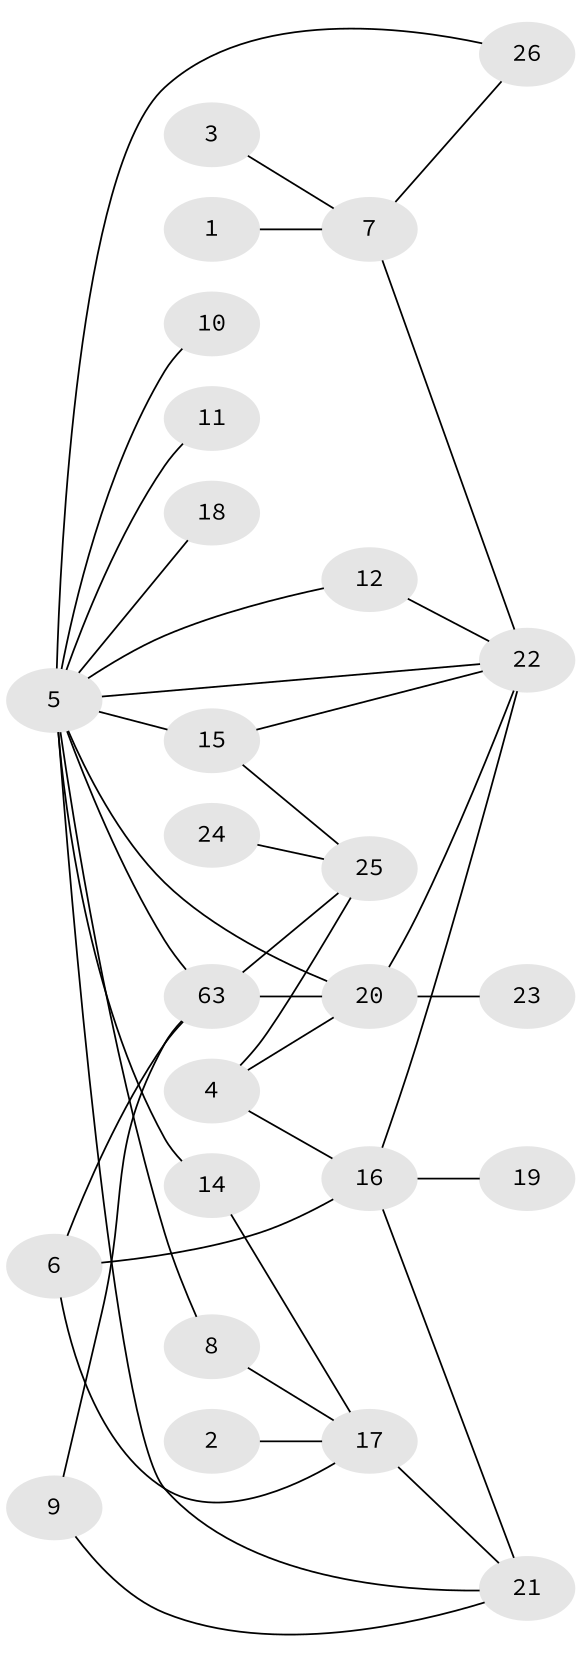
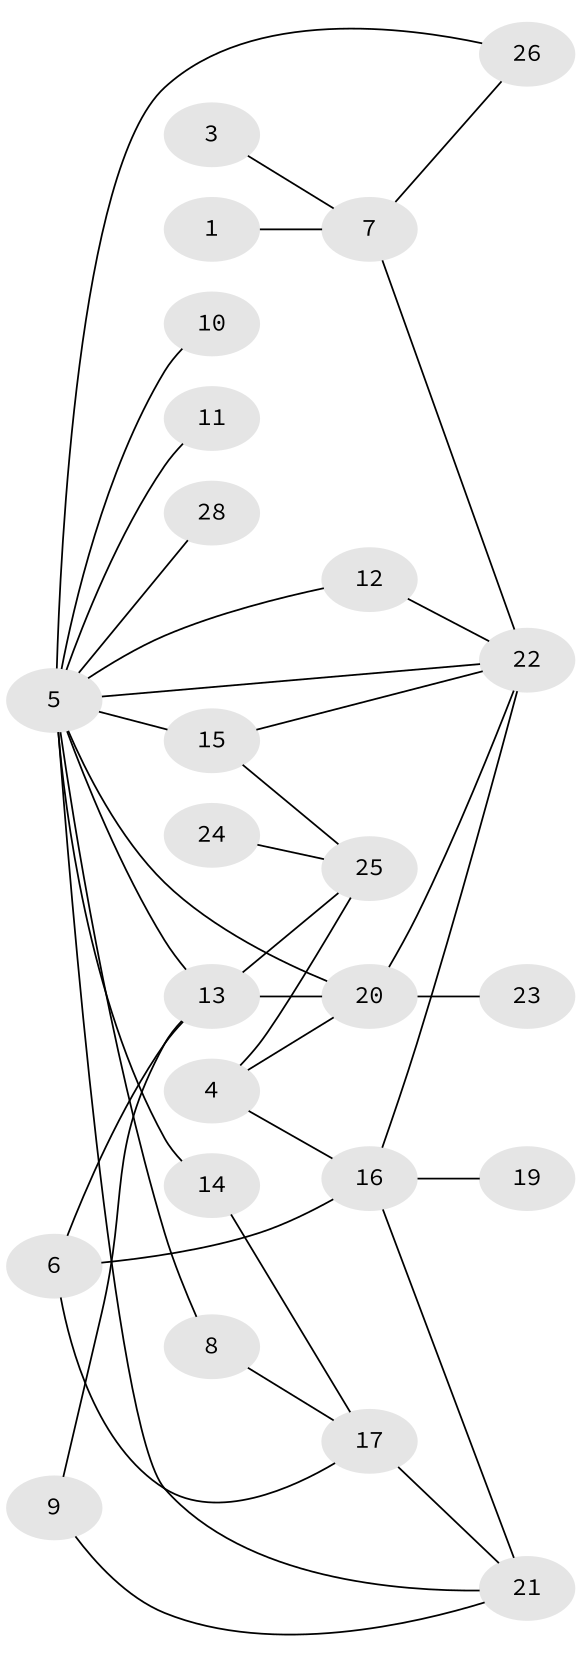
(212, 513) -> (212, 513)
(212, 996) -> (212, 996)
(212, 1441) -> none
